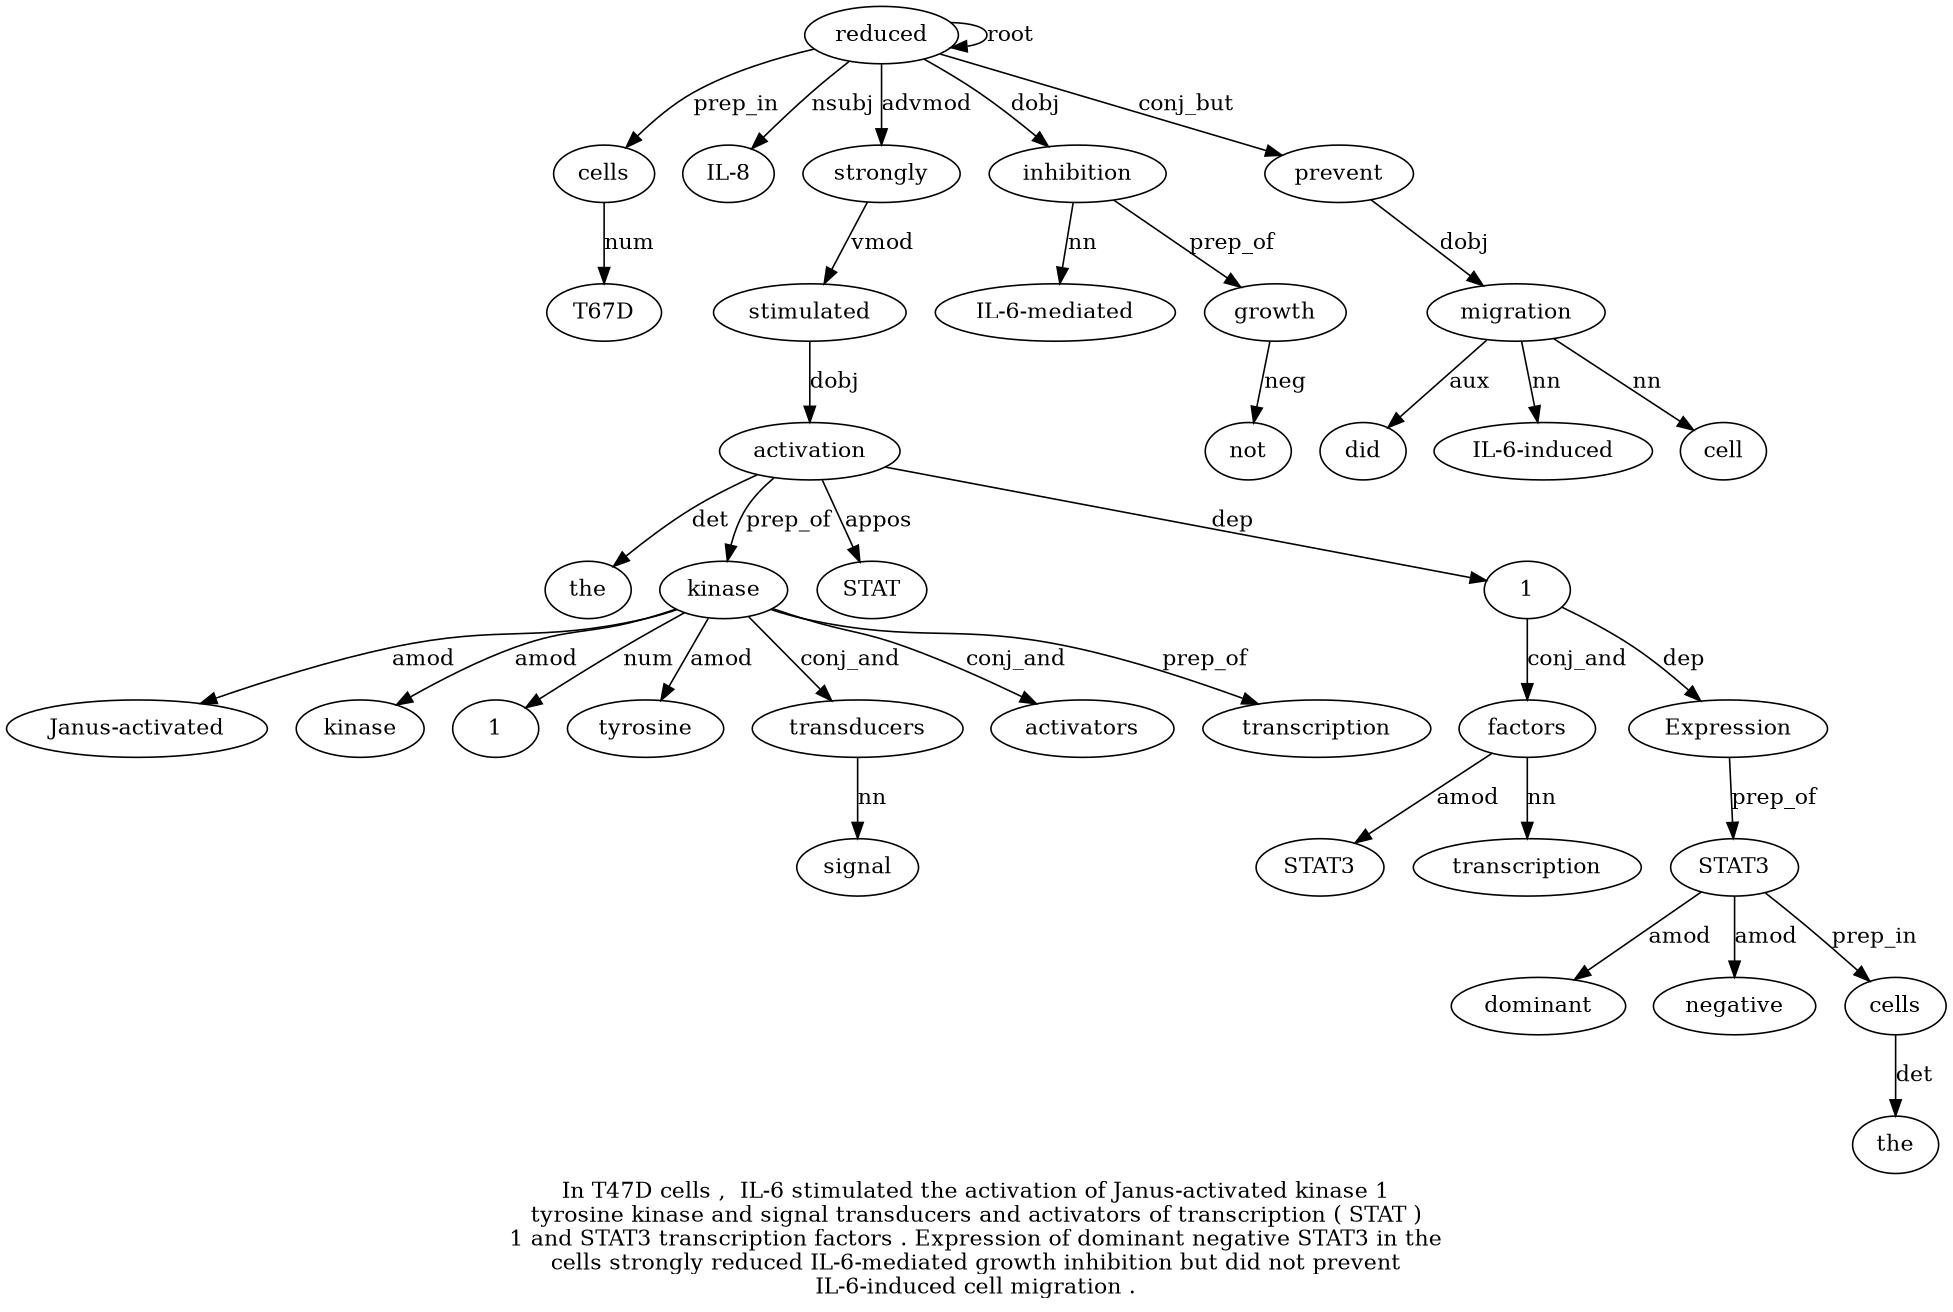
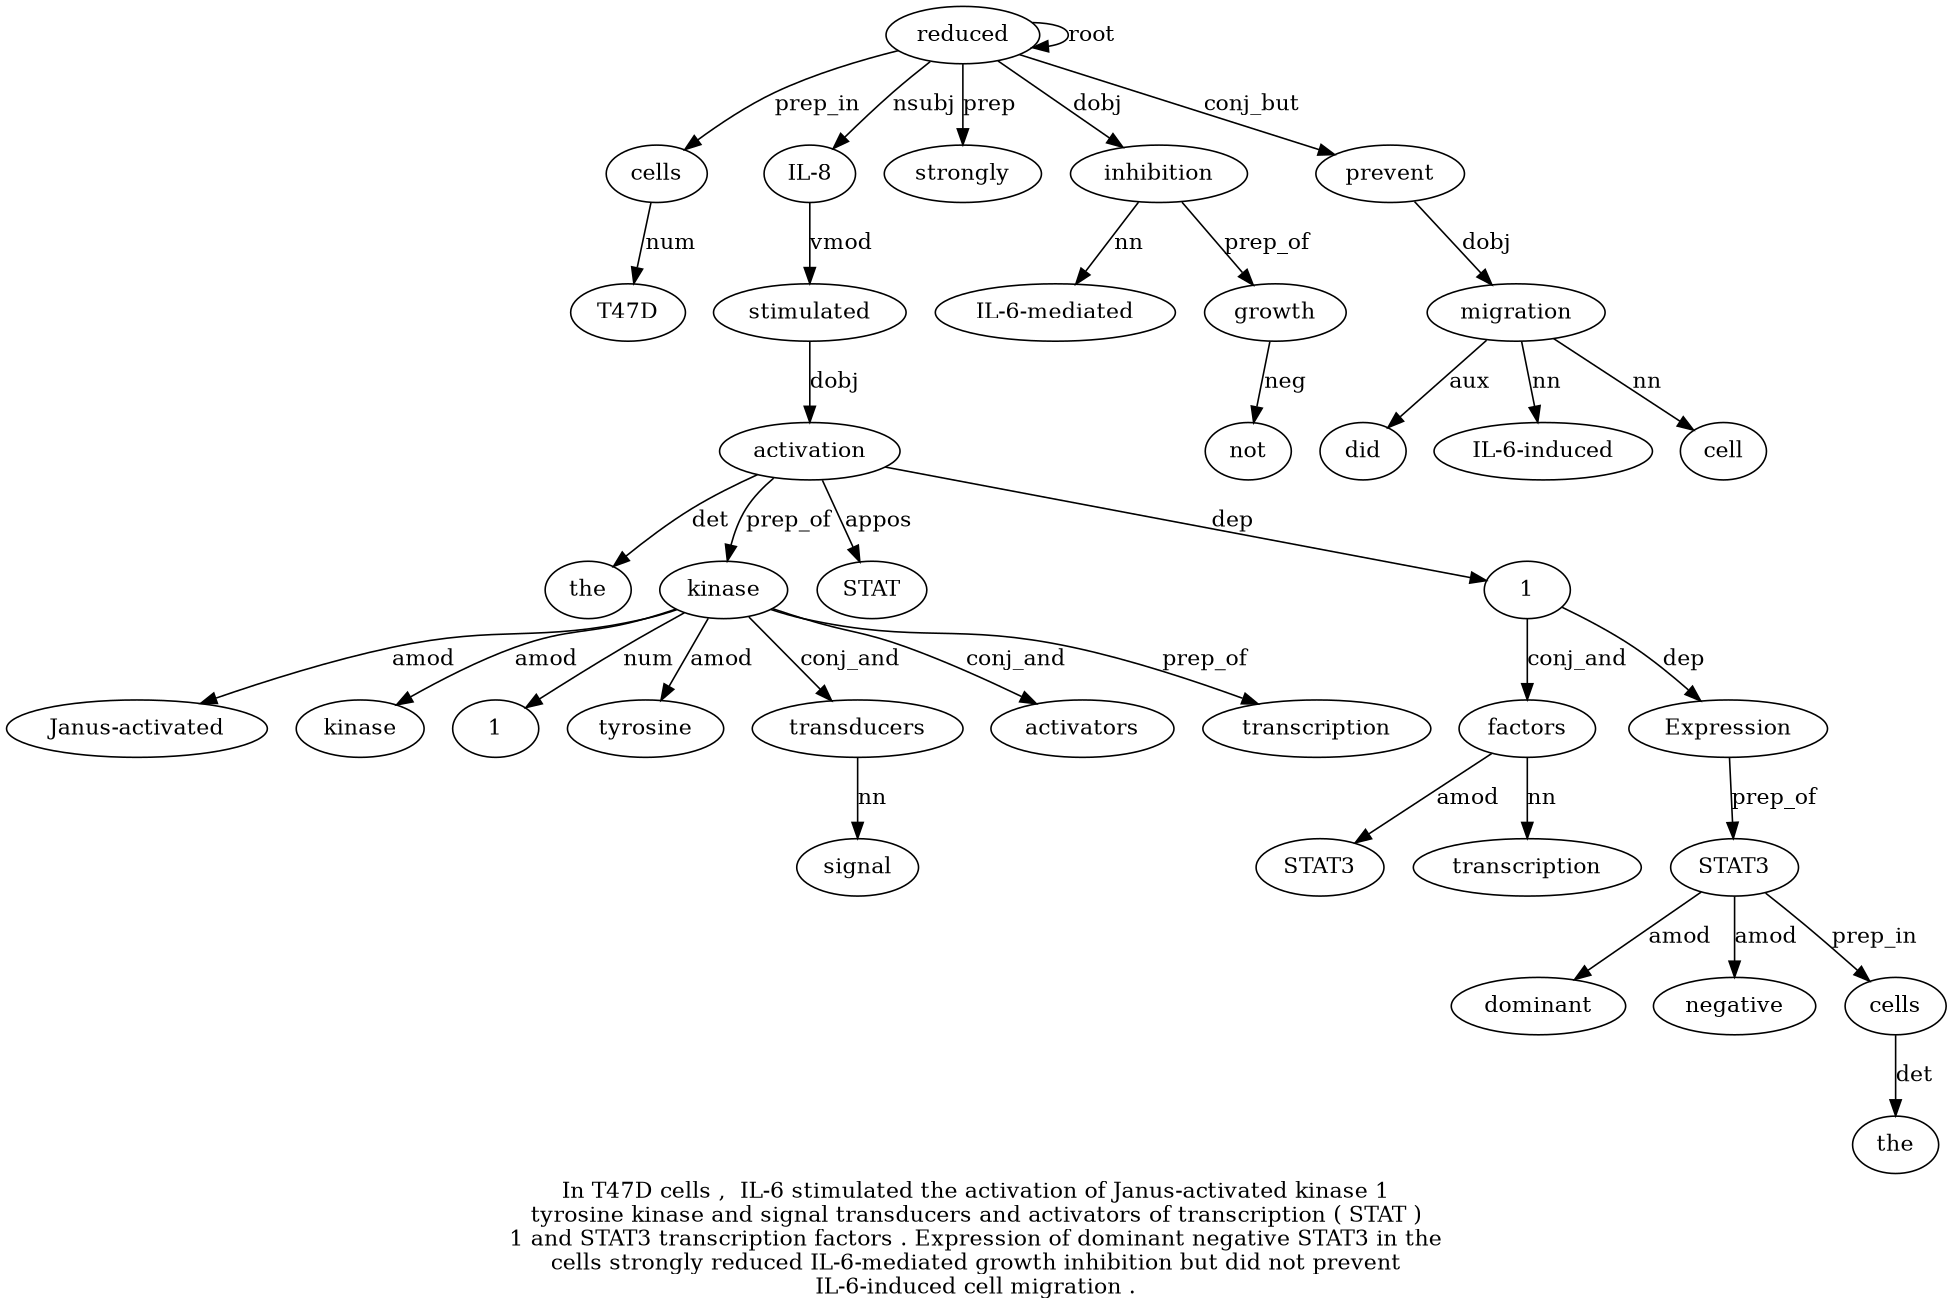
(927, 104) -> (990, 104)
(850, 236) -> (810, 235)
(604, 313) -> (628, 313)
